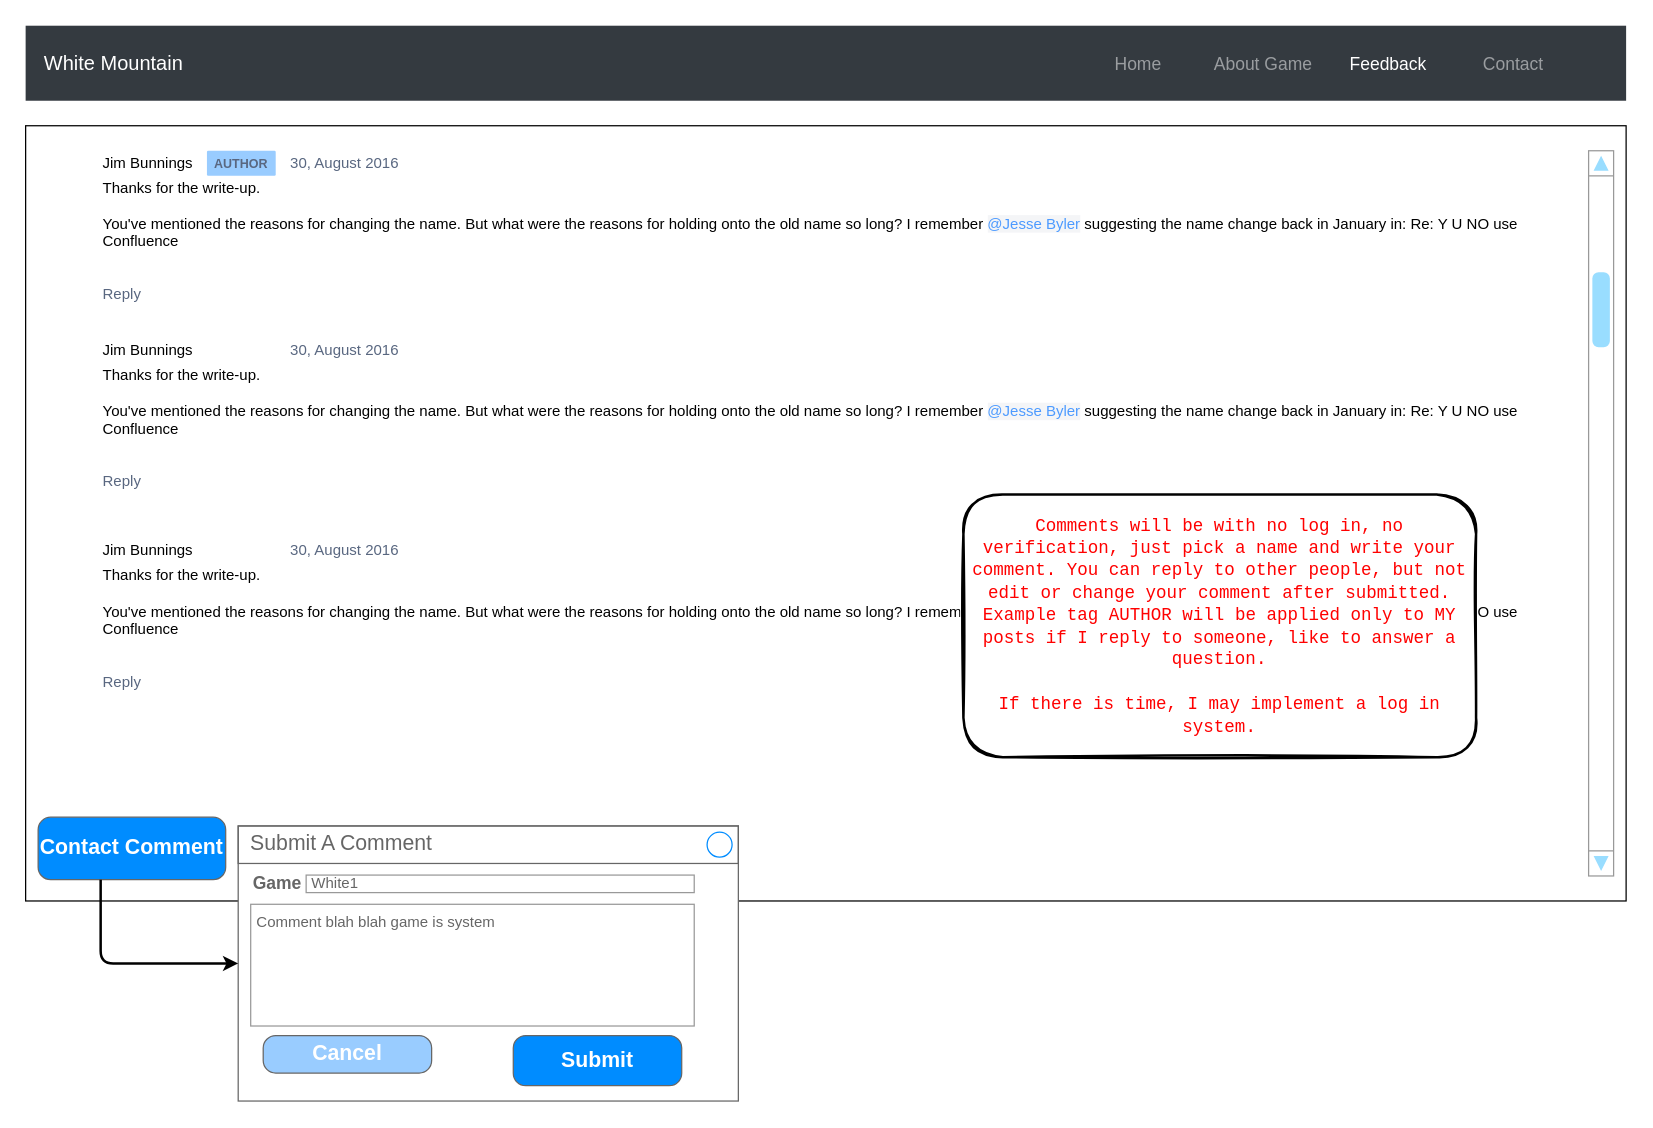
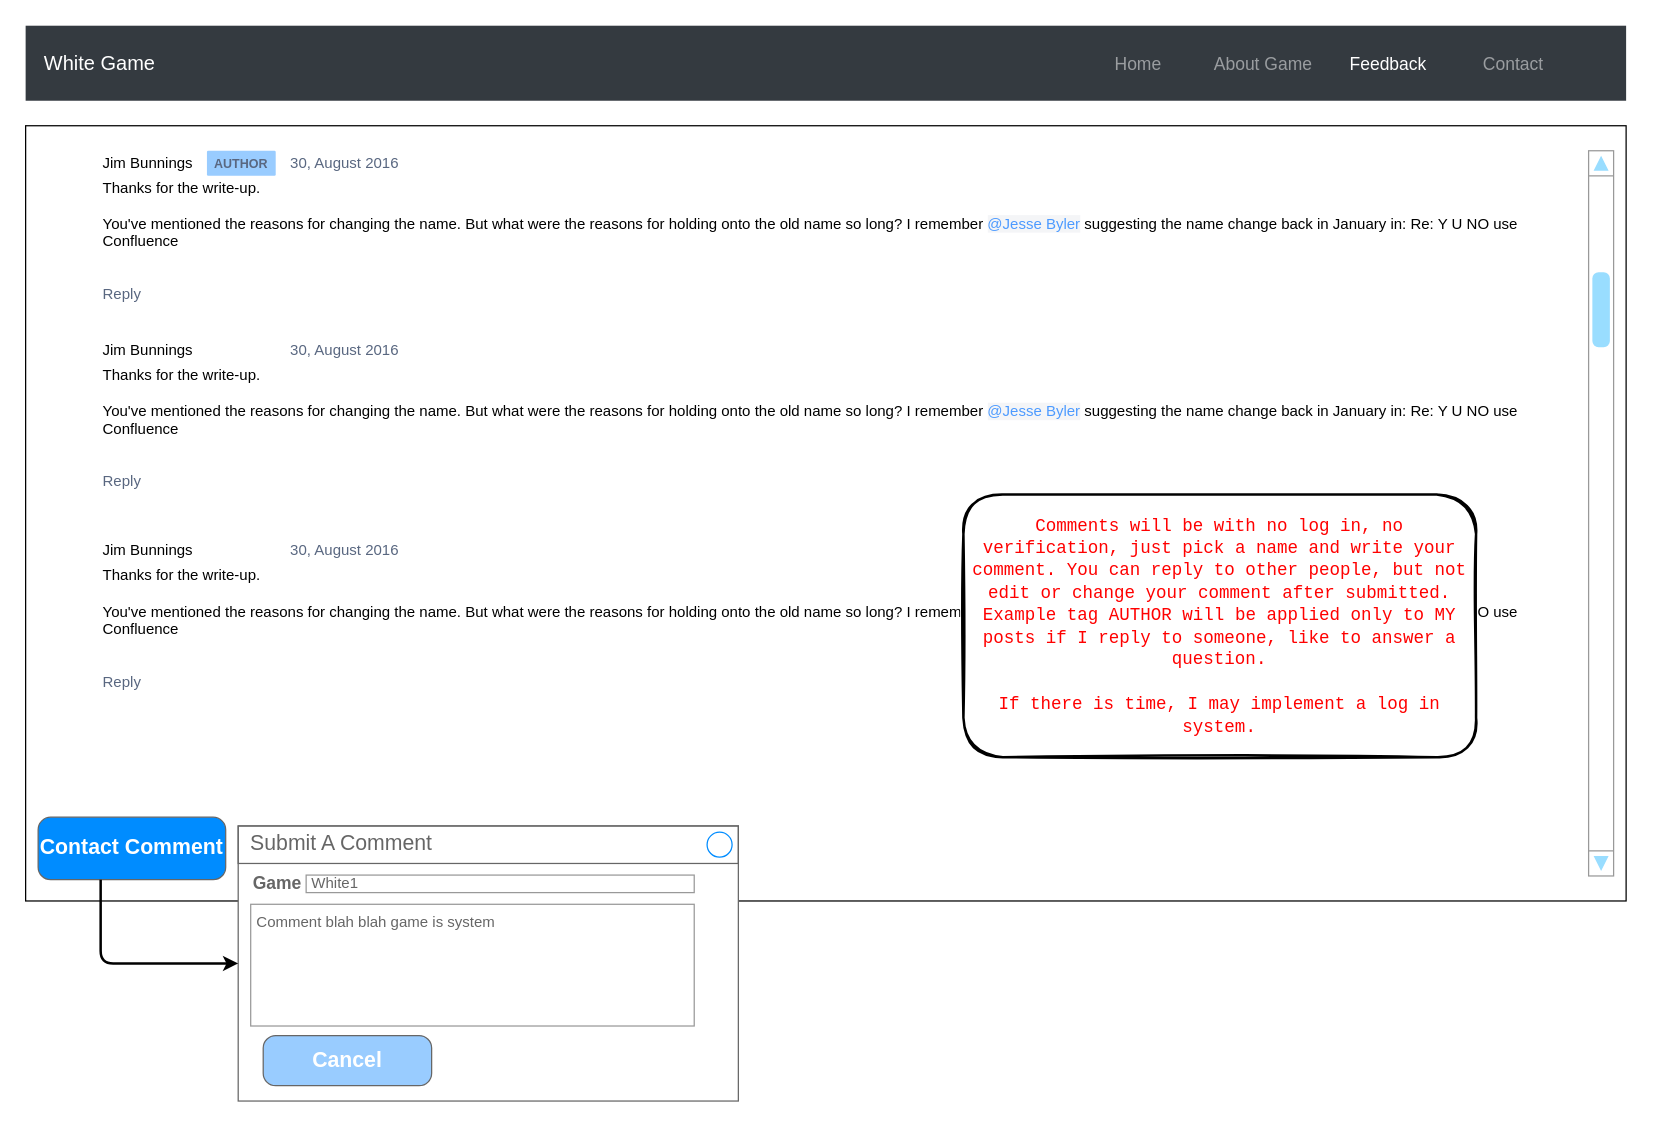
(115, 63) -> (95, 63)
(347, 1054) -> (347, 1060)
(597, 1060) -> none
